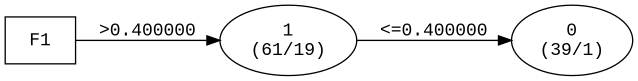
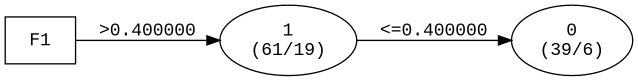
(572, 40) -> (572, 40)
